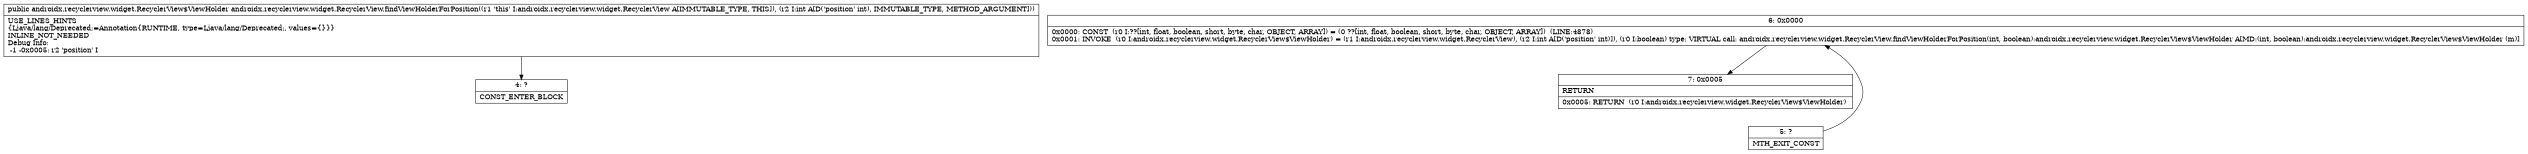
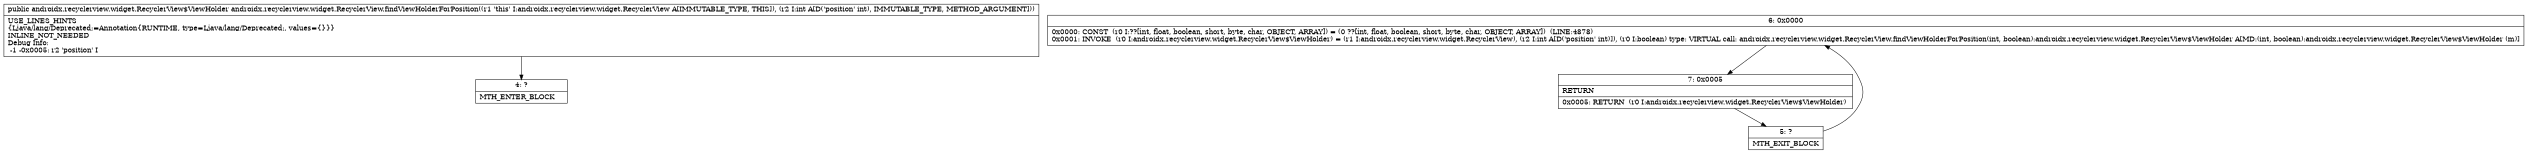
(521, 97) -> (517, 97)
none -> (1748, 116)
(1786, 144) -> (1786, 144)
